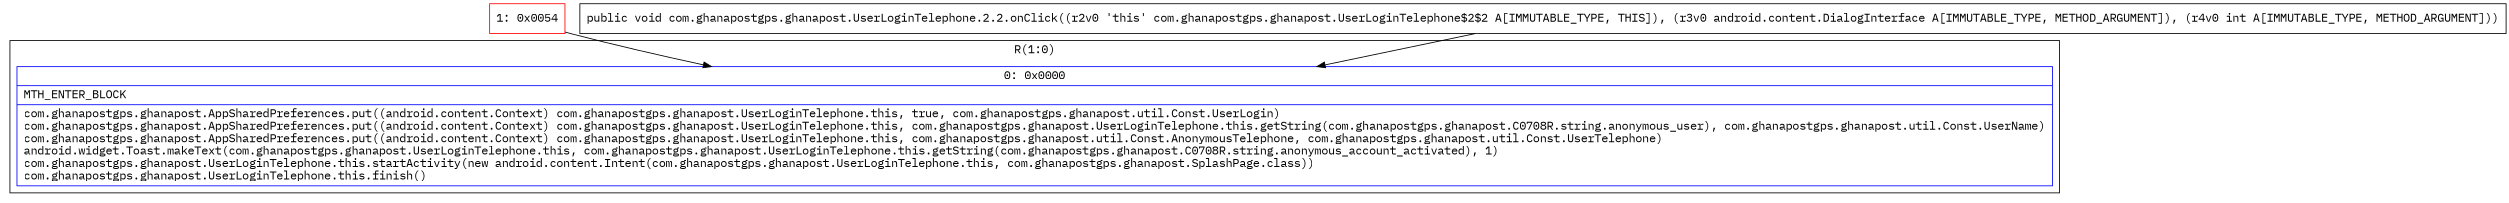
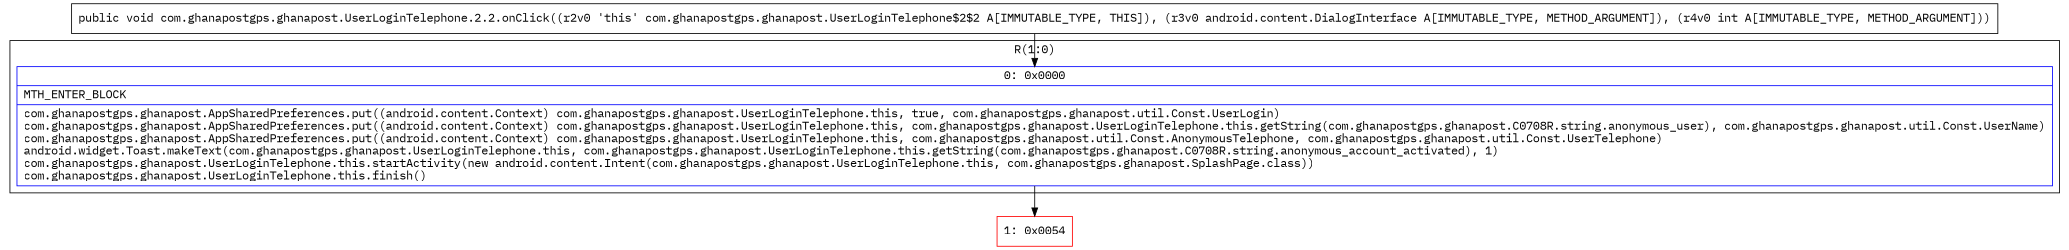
(634, 49) -> (1035, 198)
